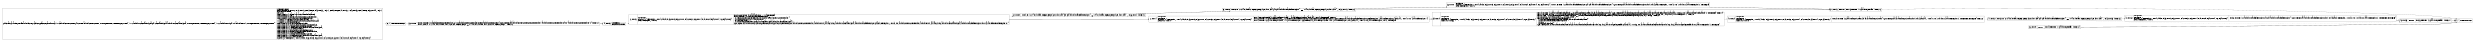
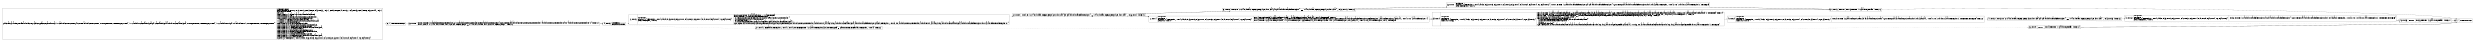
(1079, 19) -> (1147, 16)
none -> (819, 28)
